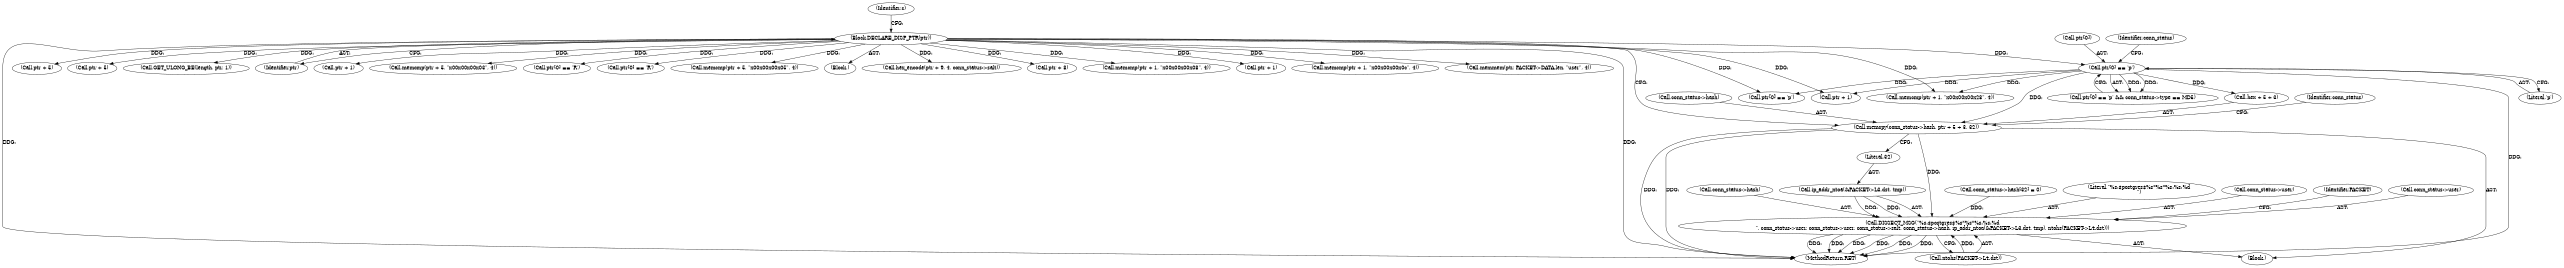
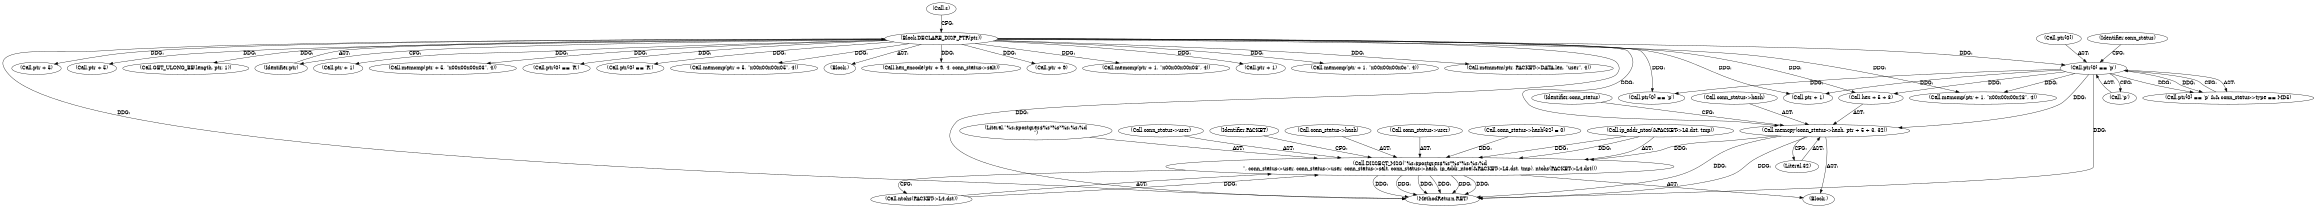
(891, 9) -> (941, 9)
none -> (1427, 42)
(1052, 68) -> (1052, 68)
(1642, 83) -> (1628, 83)
(2540, 98) -> (2120, 98)
(1867, 172) -> (1810, 150)
